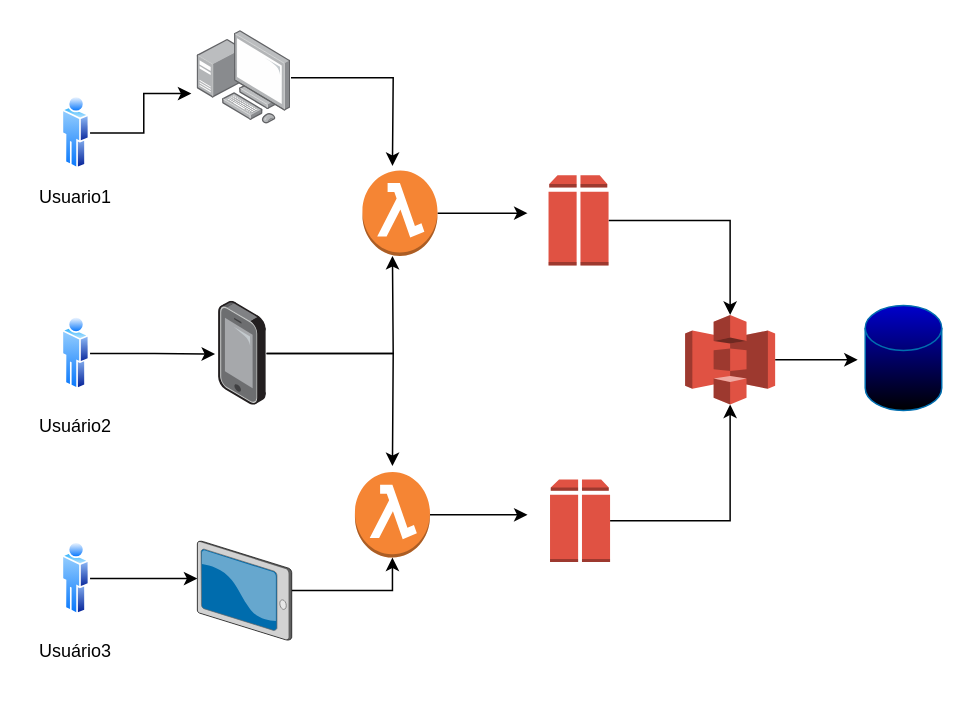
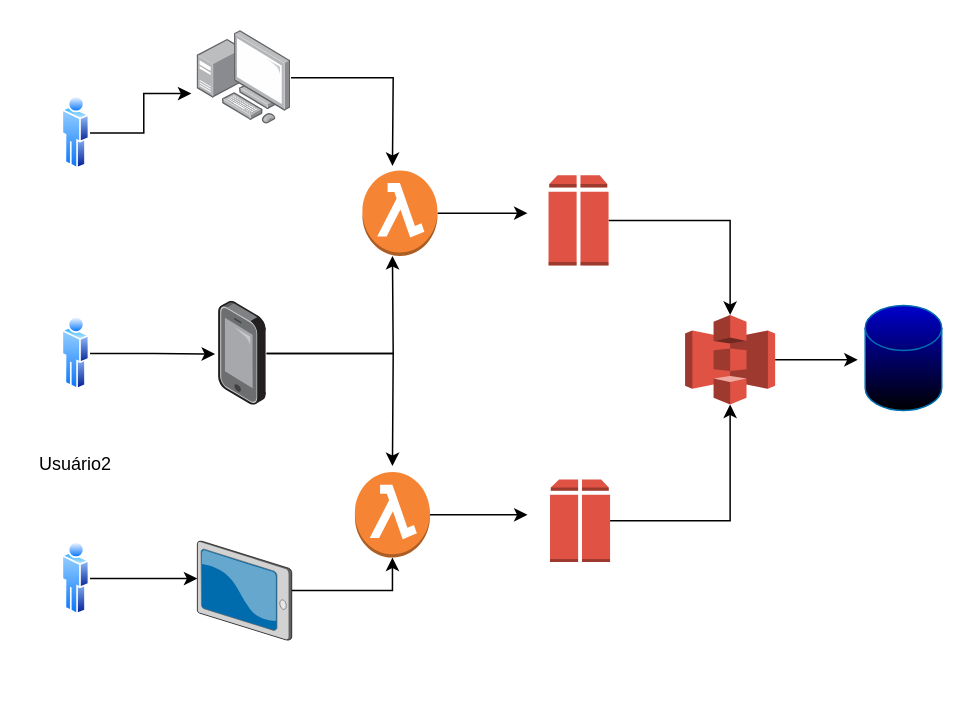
(76, 198) -> none
(76, 427) -> (76, 464)
(76, 652) -> none
